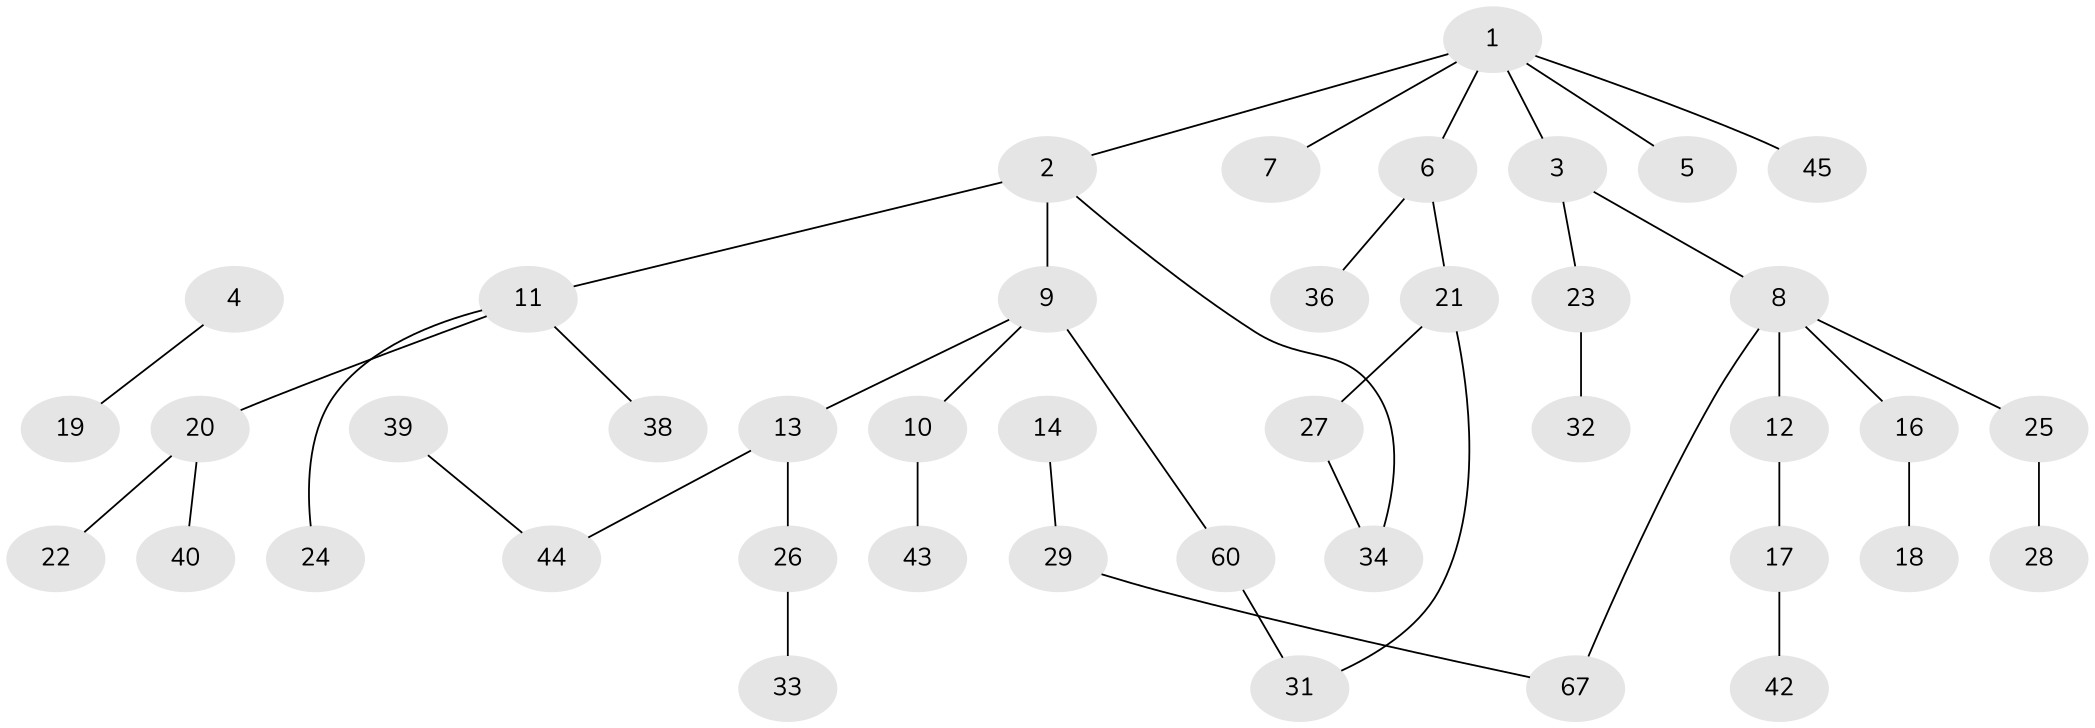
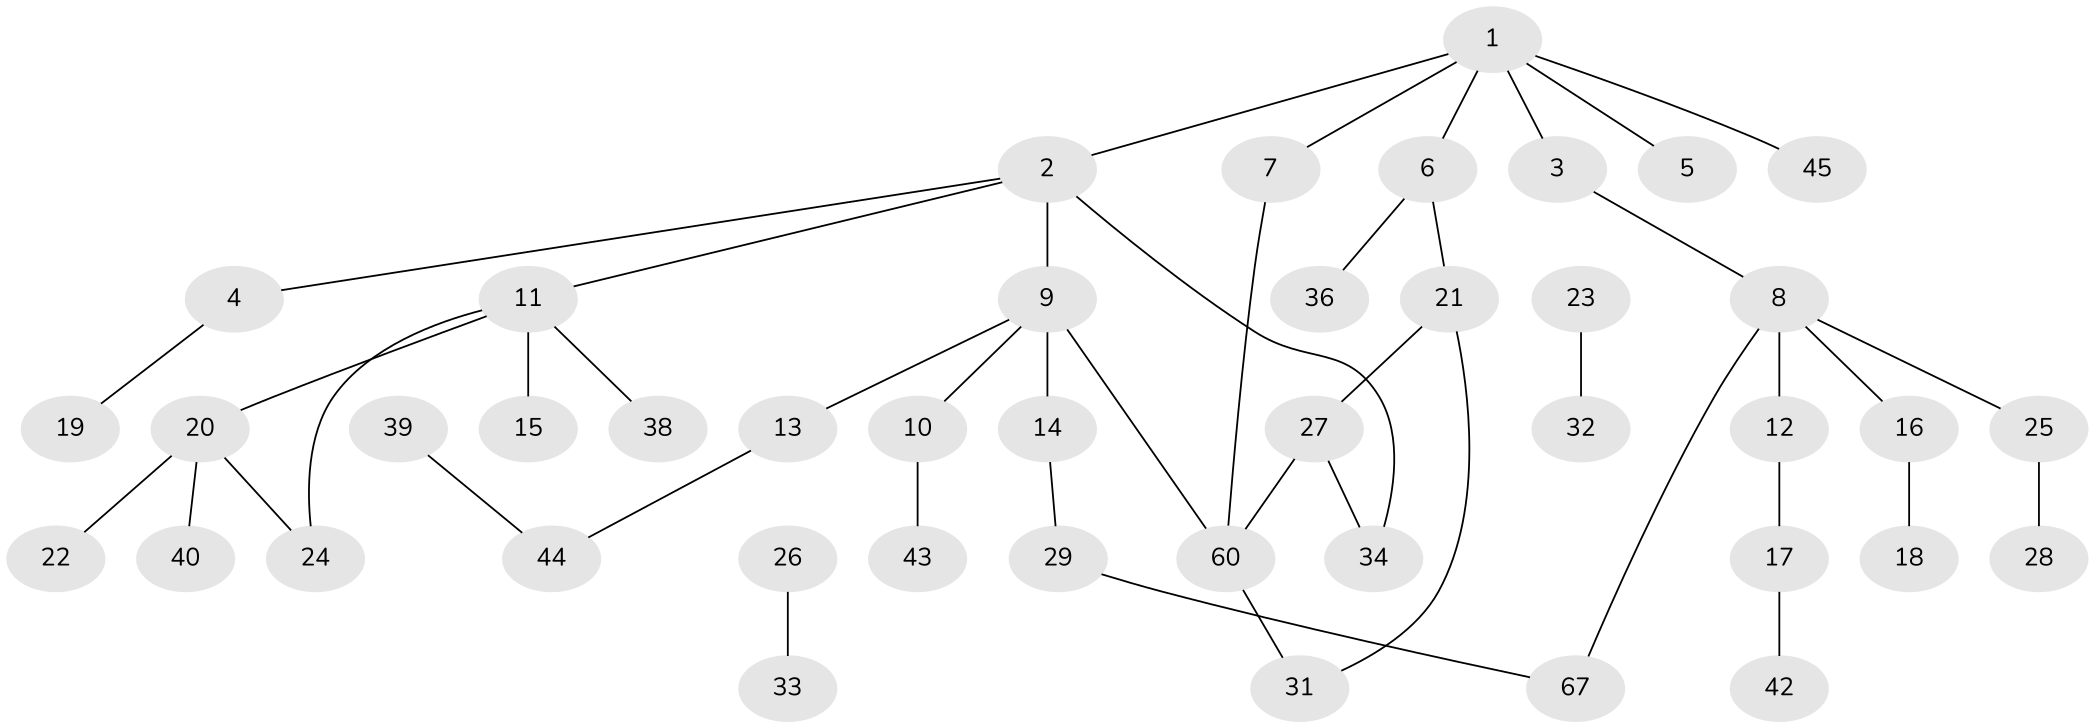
none -> (641, 234)
(1569, 234) -> none
none -> (1243, 363)
none -> (1047, 364)
none -> (528, 429)
none -> (258, 494)
(788, 494) -> none
none -> (1270, 494)
